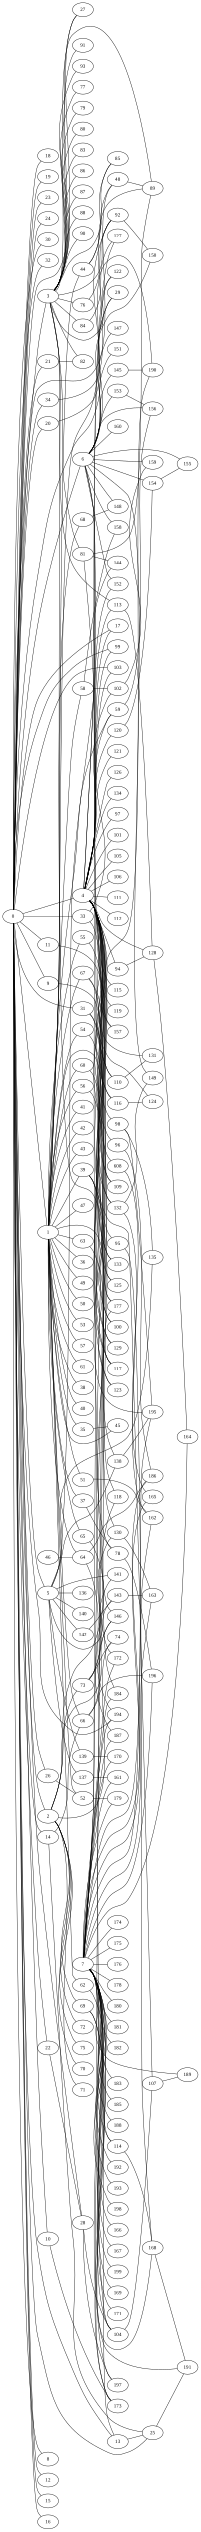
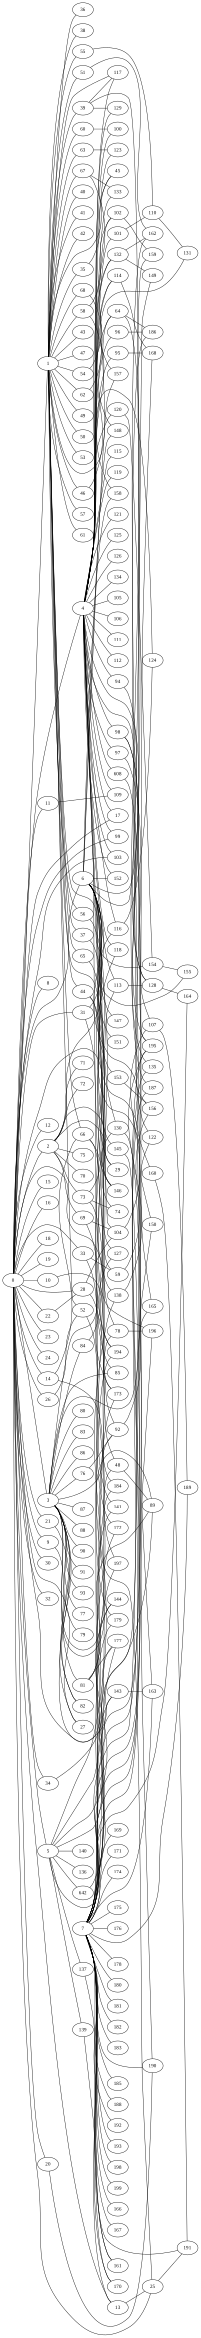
(94, 582) -> (139, 944)
(101, 989) -> (134, 224)
(89, 1052) -> (64, 460)
(83, 1635) -> (83, 1893)
(170, 2308) -> (180, 1710)
